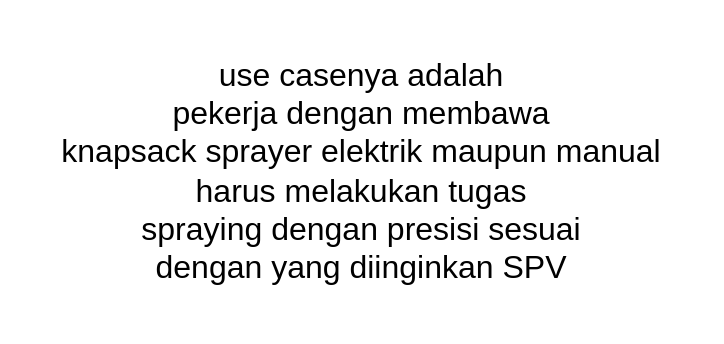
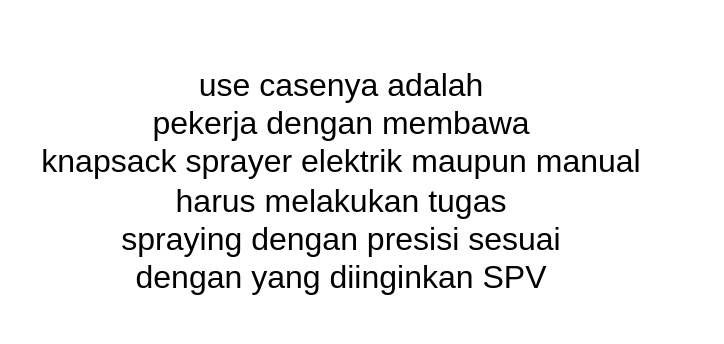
(361, 171) -> (341, 181)
